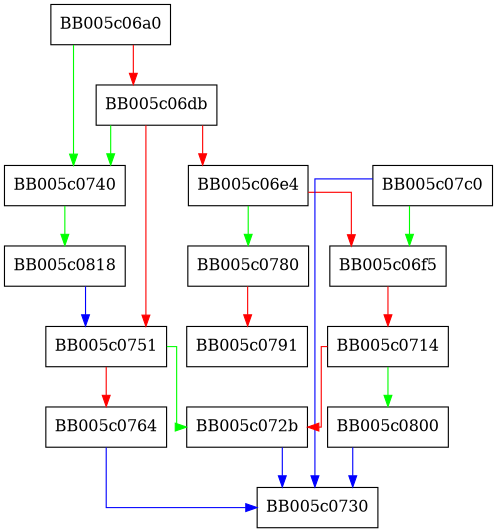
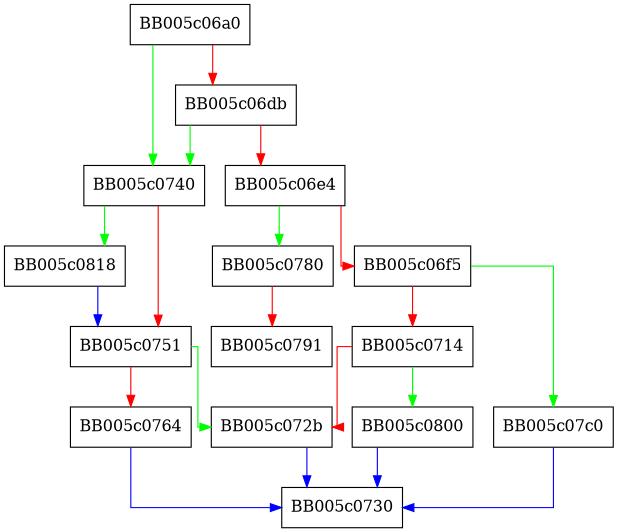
(146, 220) -> (158, 261)
(409, 220) -> (553, 290)
